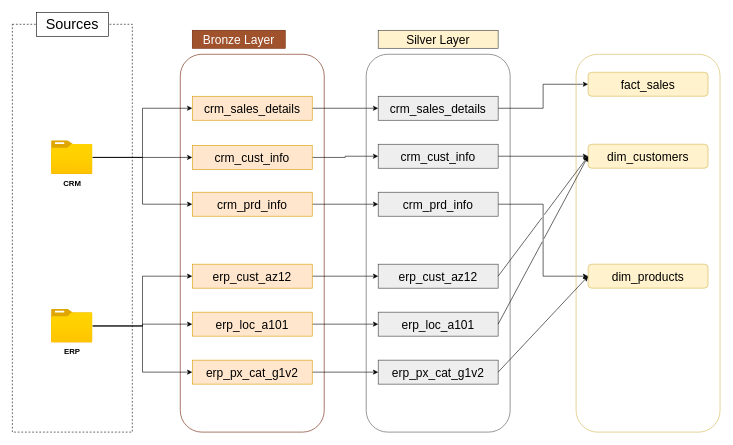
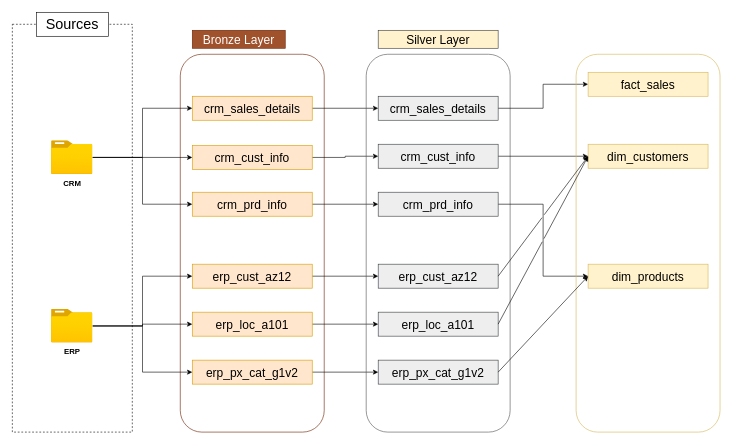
(648, 84) -> (648, 84)
(648, 156) -> (648, 156)
(648, 276) -> (648, 276)
